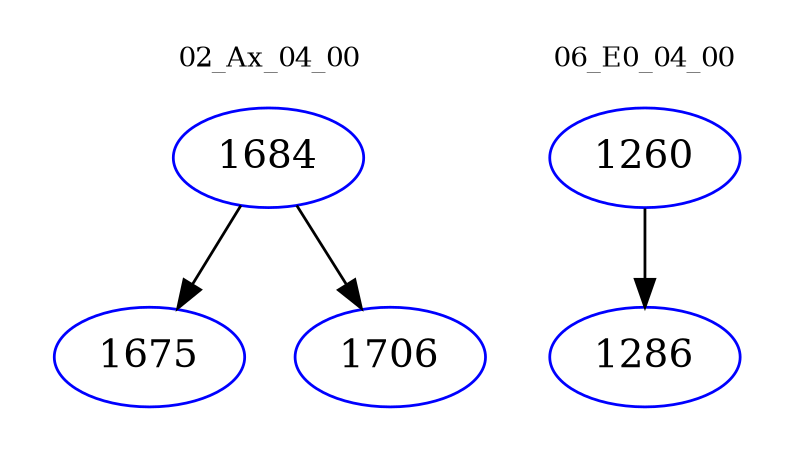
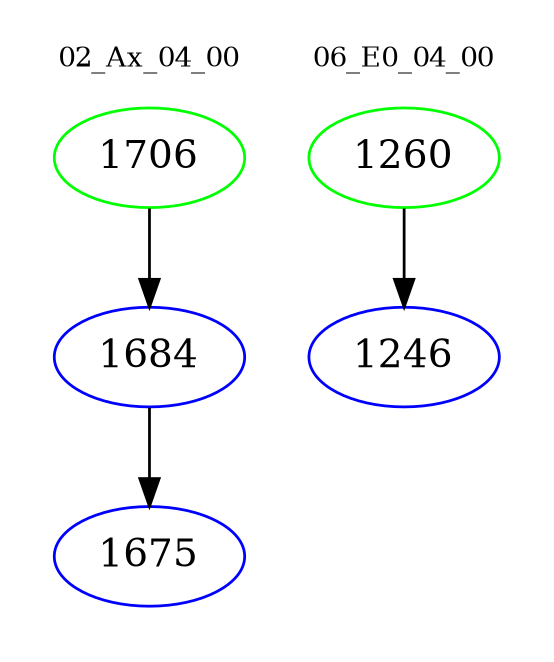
(645, 158) -> (404, 158)
(322, 245) -> (149, 244)
(390, 357) -> (149, 158)
(645, 357) -> (404, 357)
